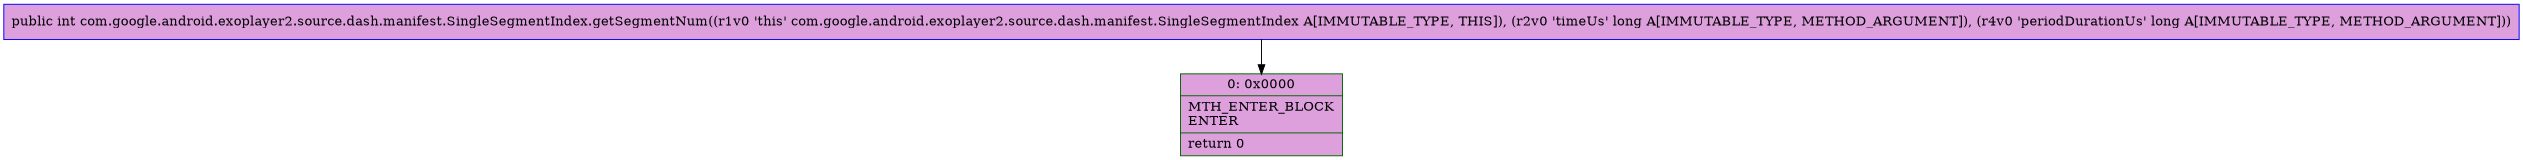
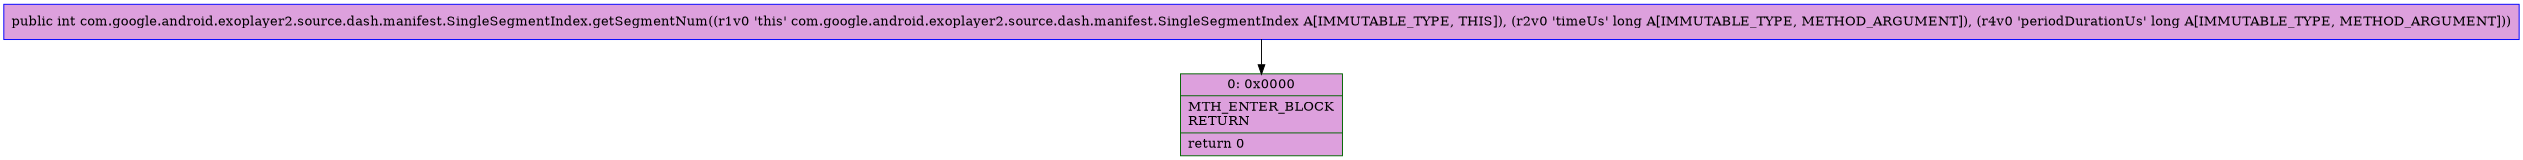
(1213, 121) -> (1219, 121)
